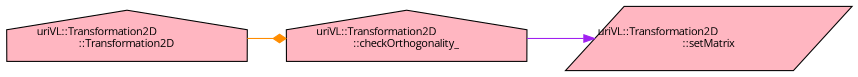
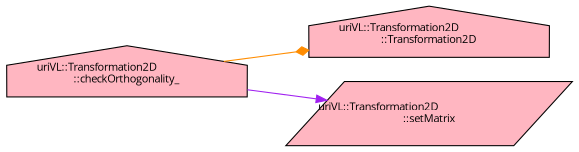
(260, 38) -> (260, 57)
